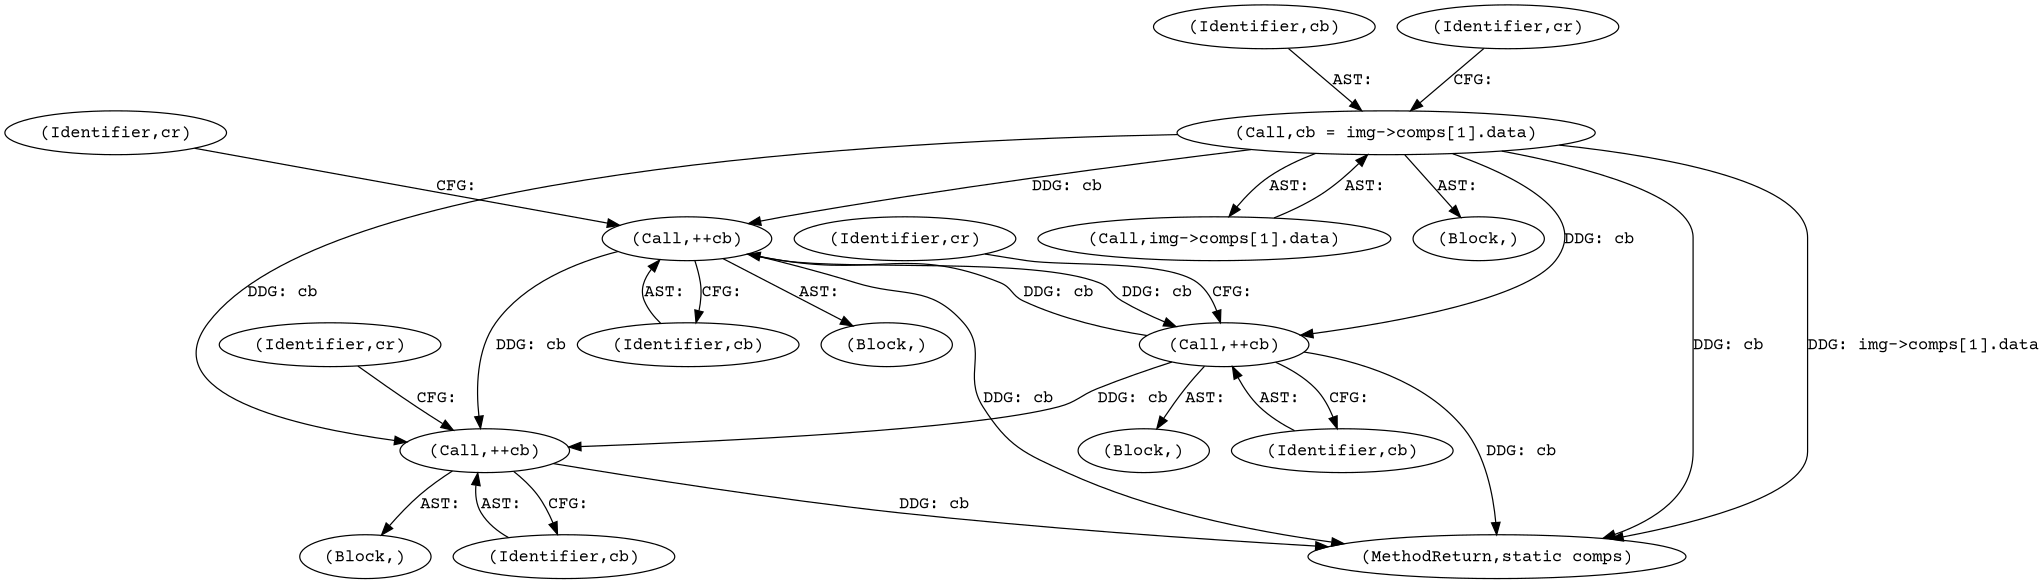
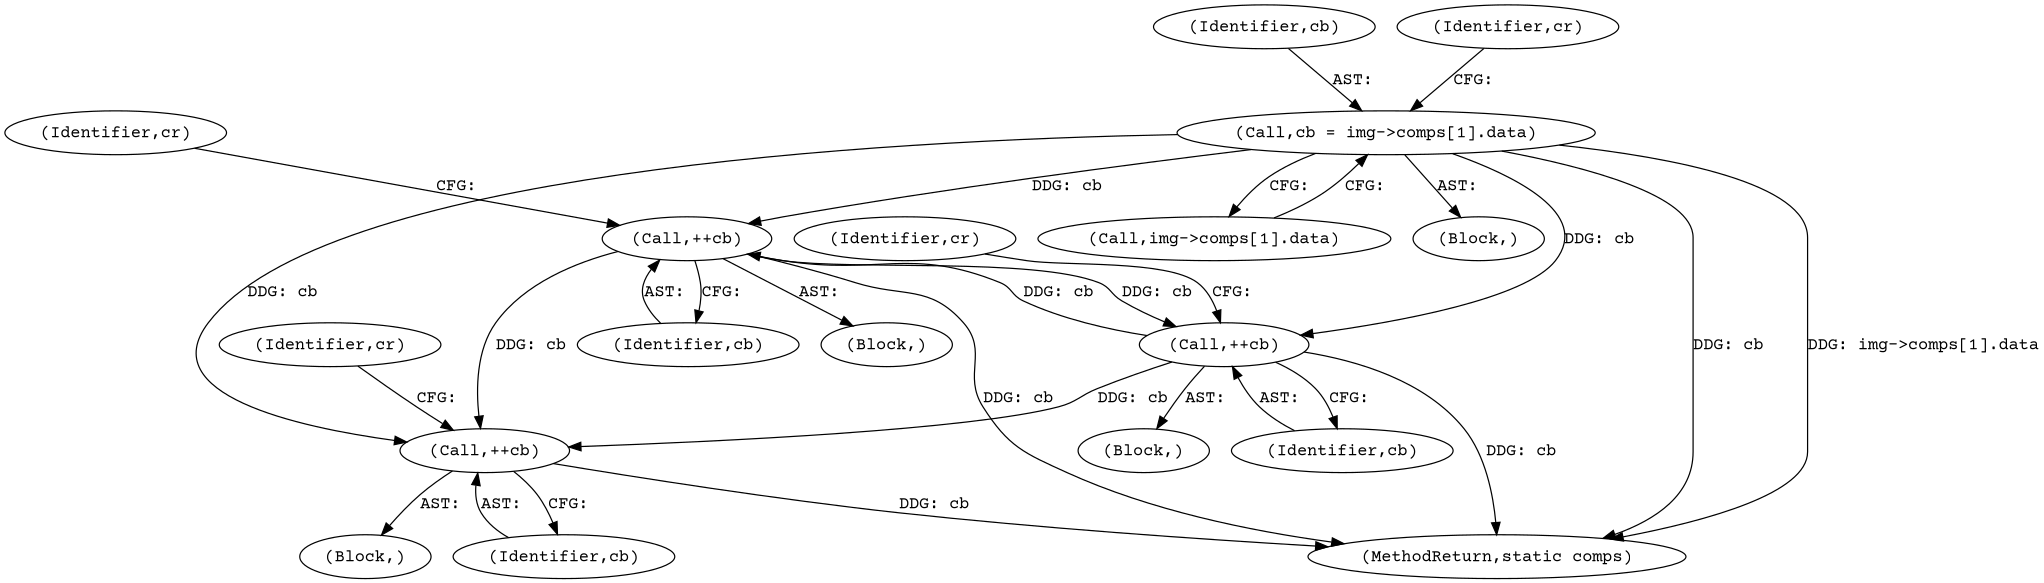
(1295, 186) -> (1295, 186)
(1370, 186) -> (1370, 186)
